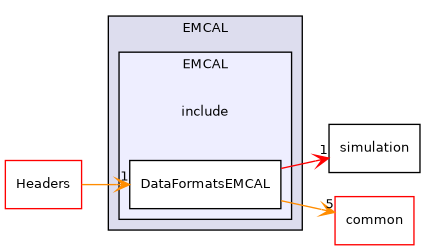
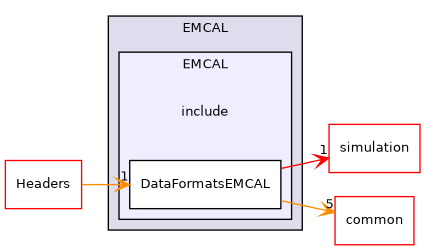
(374, 148) -> (374, 148)
